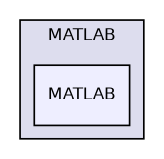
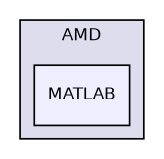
(82, 36) -> (82, 36)
